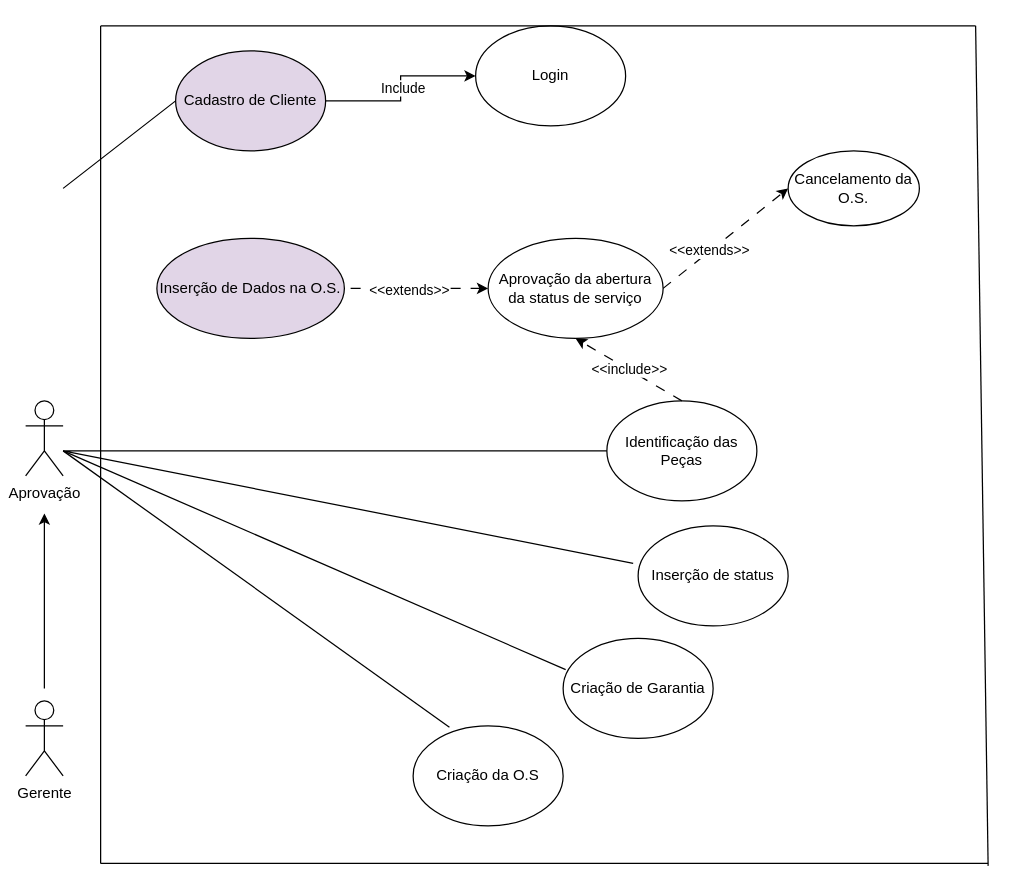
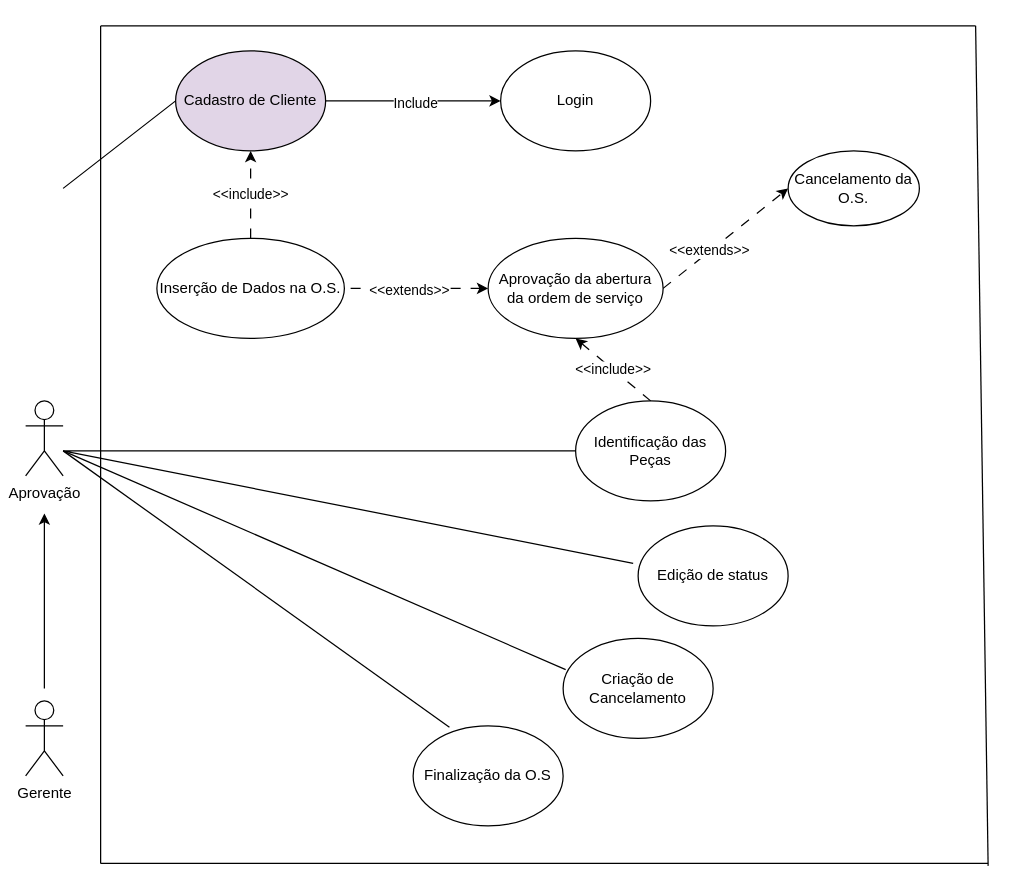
(551, 76) -> (576, 101)
none -> (251, 214)
(251, 288) -> (251, 288)
(576, 288) -> (576, 288)
(682, 451) -> (651, 451)
(713, 576) -> (713, 576)
(638, 688) -> (638, 688)
(488, 776) -> (488, 776)
